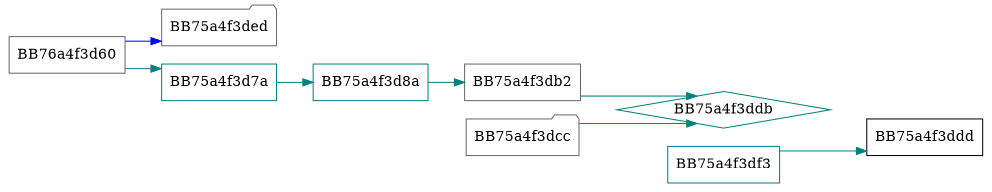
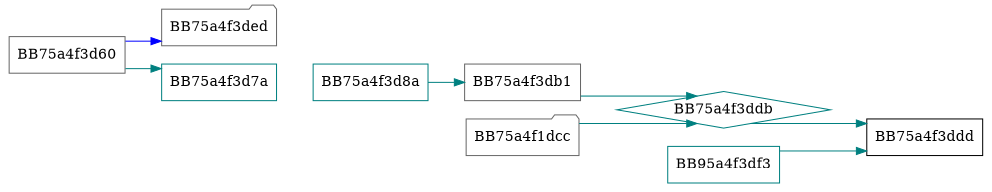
(67, 55) -> (67, 55)
(290, 82) -> none
(523, 82) -> (523, 82)
none -> (803, 124)
(523, 137) -> (523, 137)
(724, 165) -> (724, 165)
